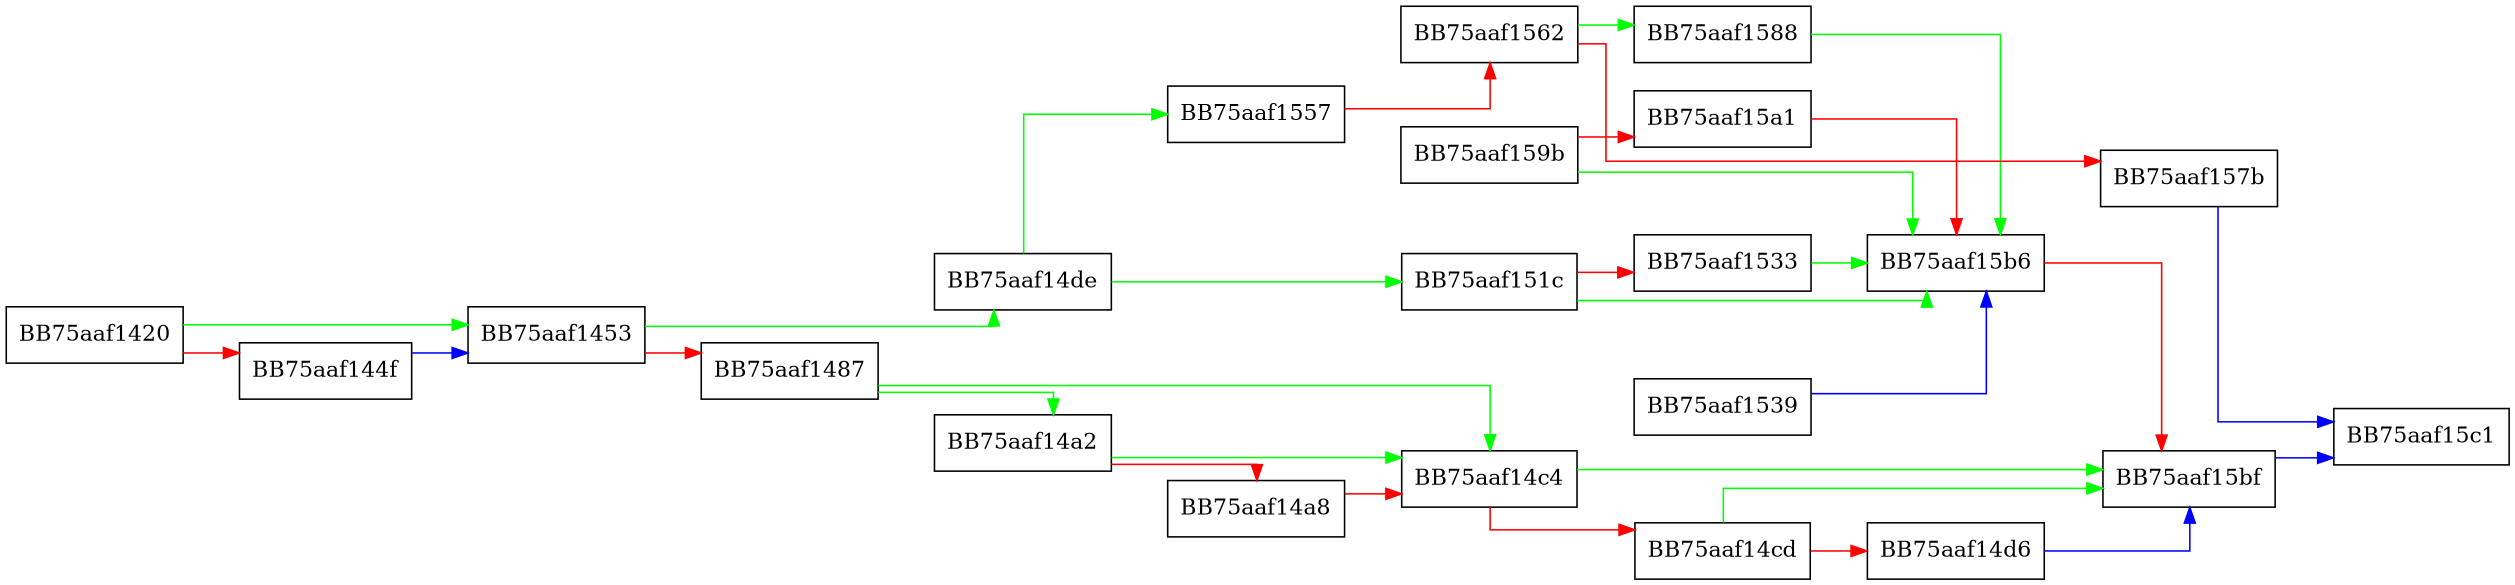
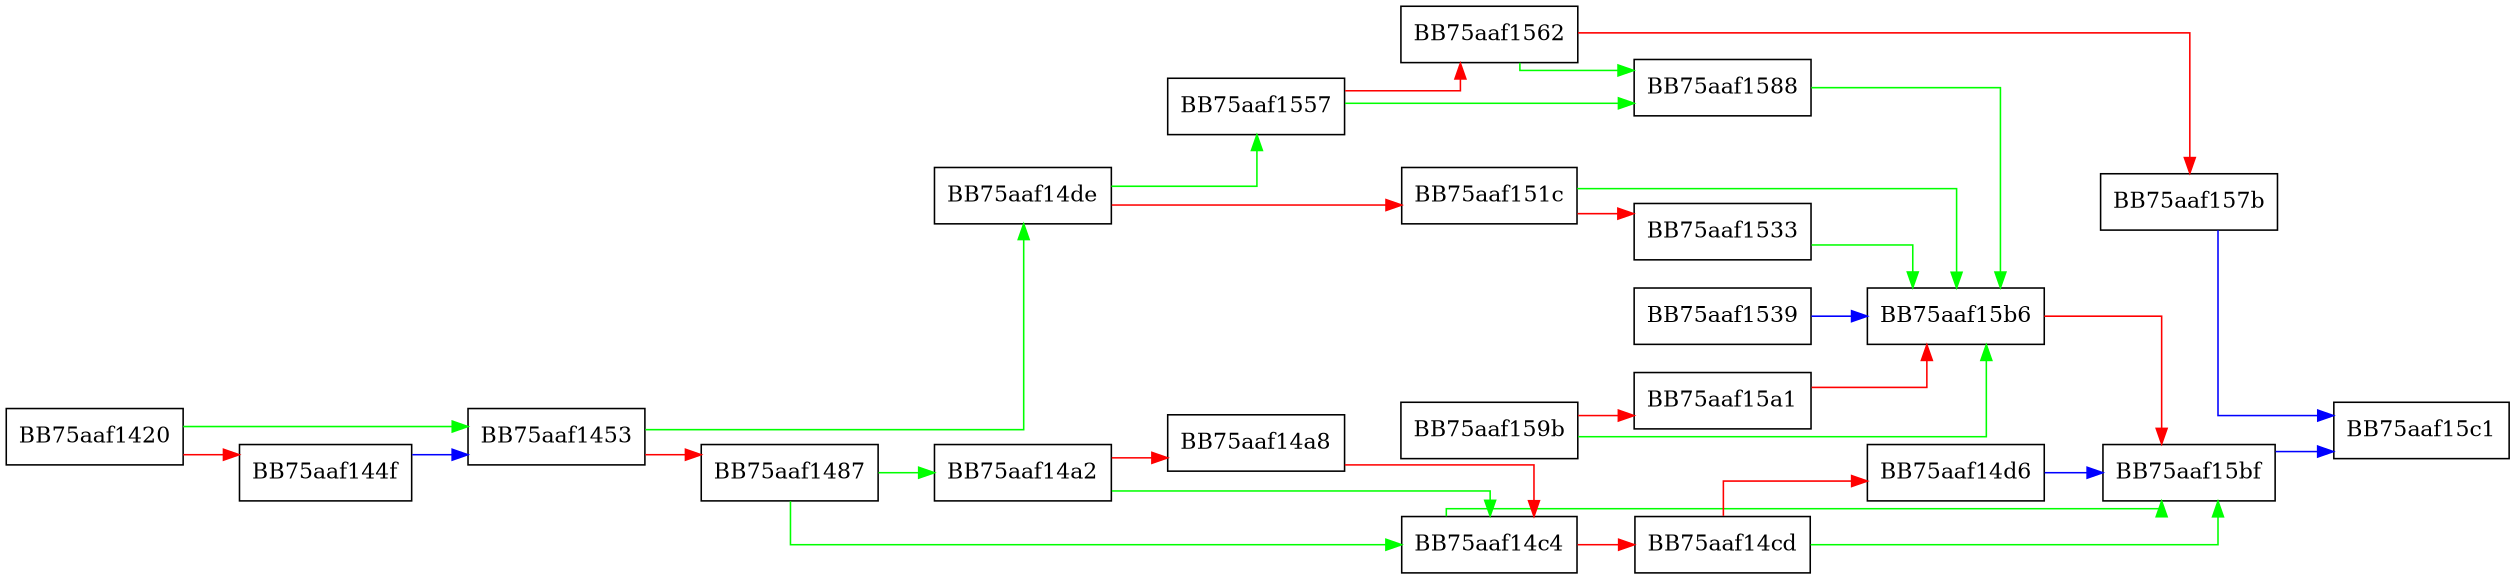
none -> (1482, 103)
(1249, 282) -> (1249, 205)
